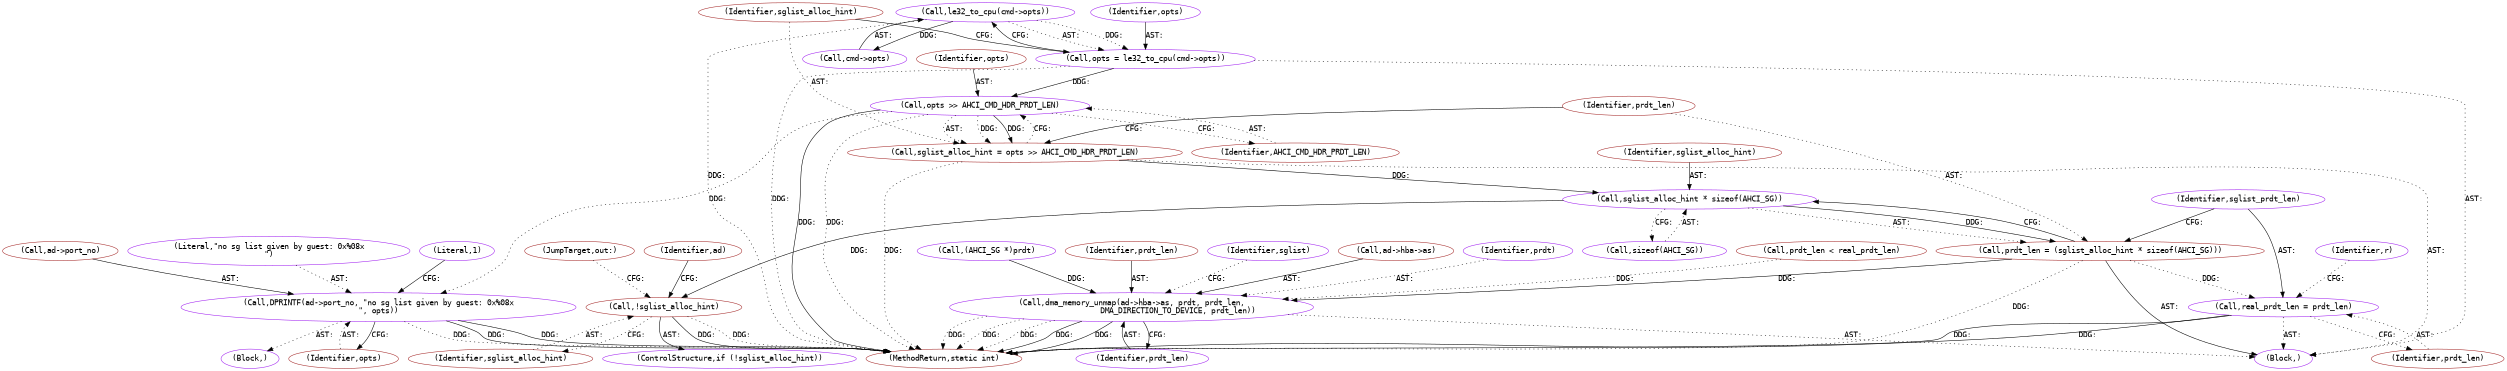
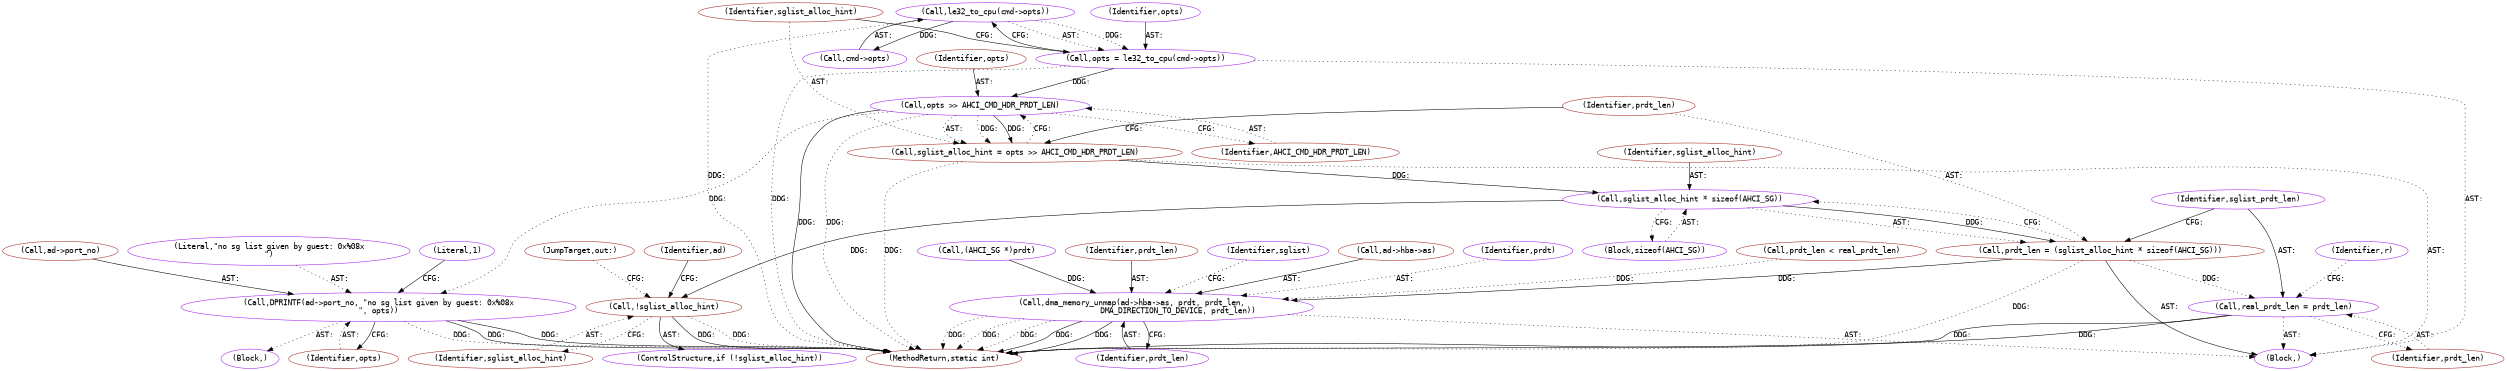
(1948, 212) -> (1948, 212)
(1655, 251) -> (1655, 251)
